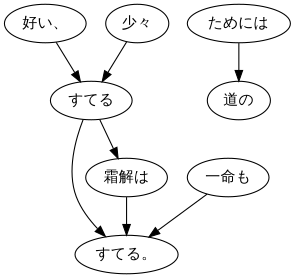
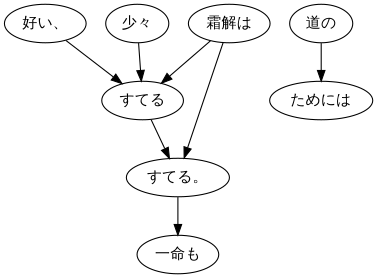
(239, 57) -> (321, 57)
(107, 134) -> (190, 58)
(183, 212) -> (178, 211)
